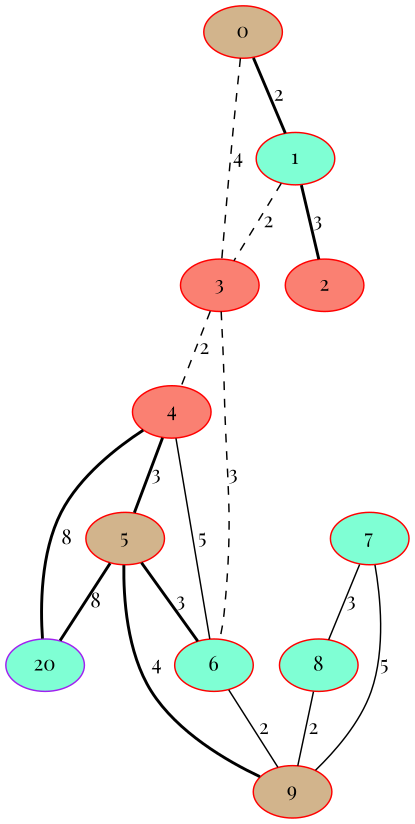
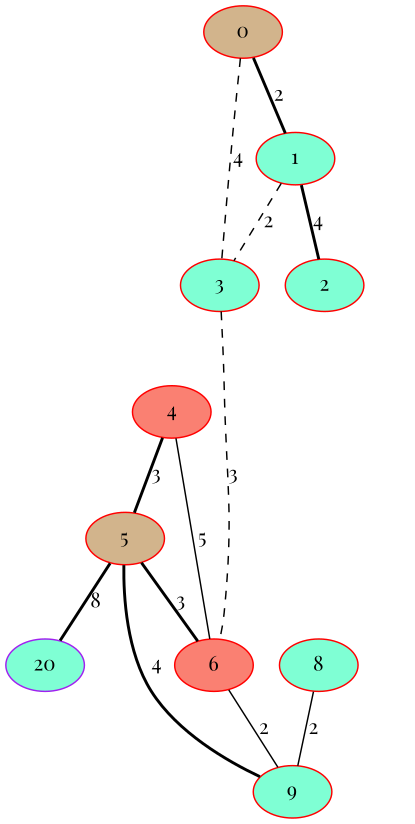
(318, 222) -> (318, 222)
(220, 285) -> (220, 285)
(325, 285) -> (325, 285)
(196, 349) -> none
(59, 518) -> none
(370, 539) -> none
(214, 665) -> (214, 665)
(293, 792) -> (293, 792)
